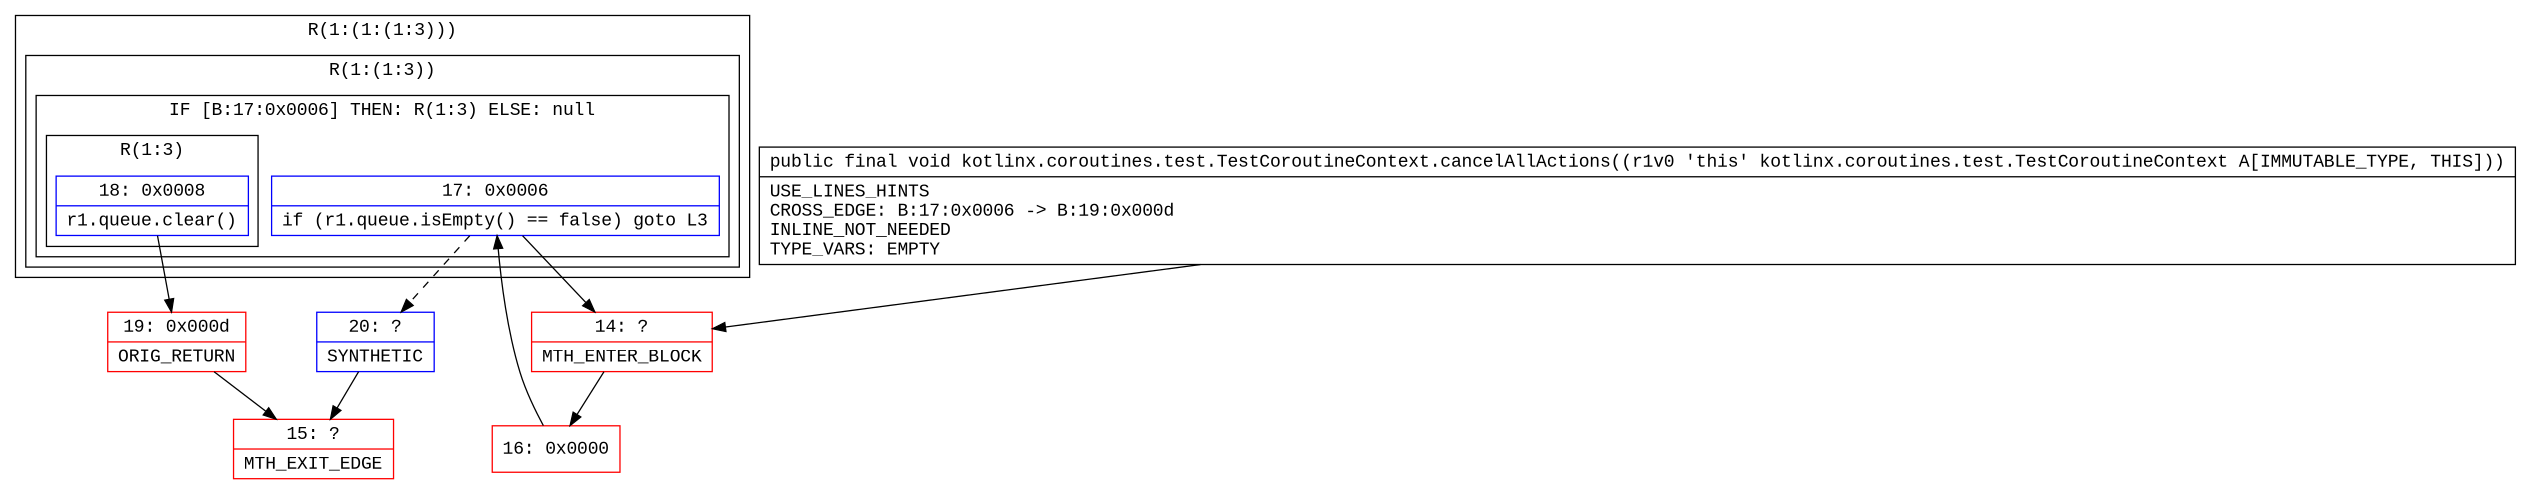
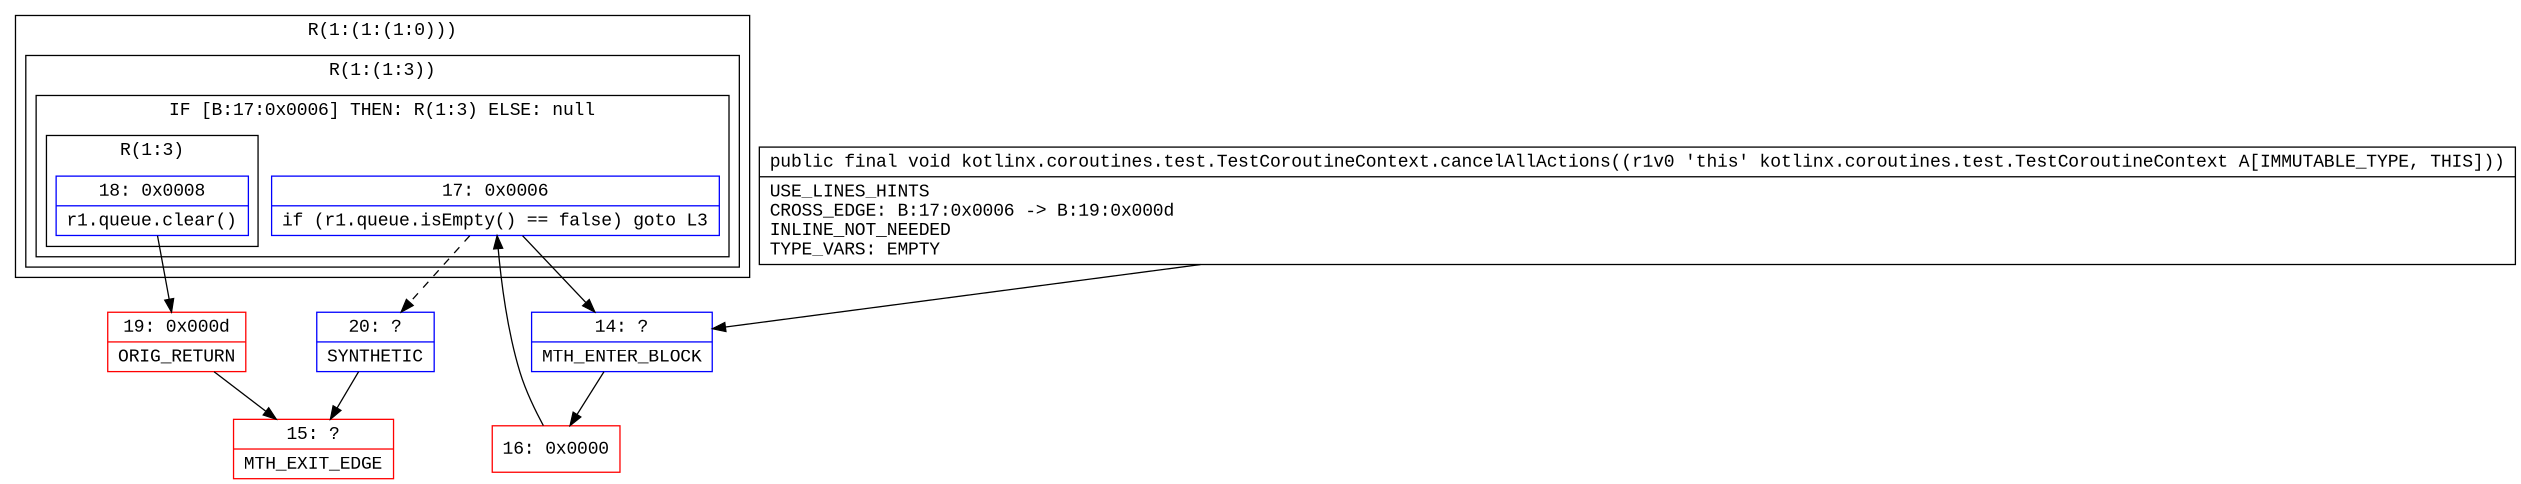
(383, 30) -> (383, 30)
(622, 342) -> (622, 342)
